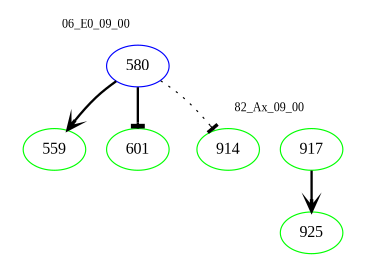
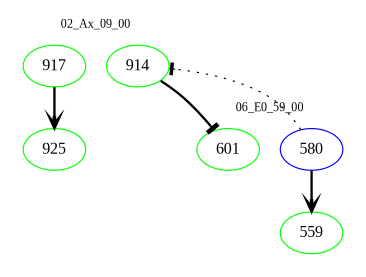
(96, 25) -> (270, 108)
(138, 105) -> (195, 108)
(270, 108) -> (96, 25)
